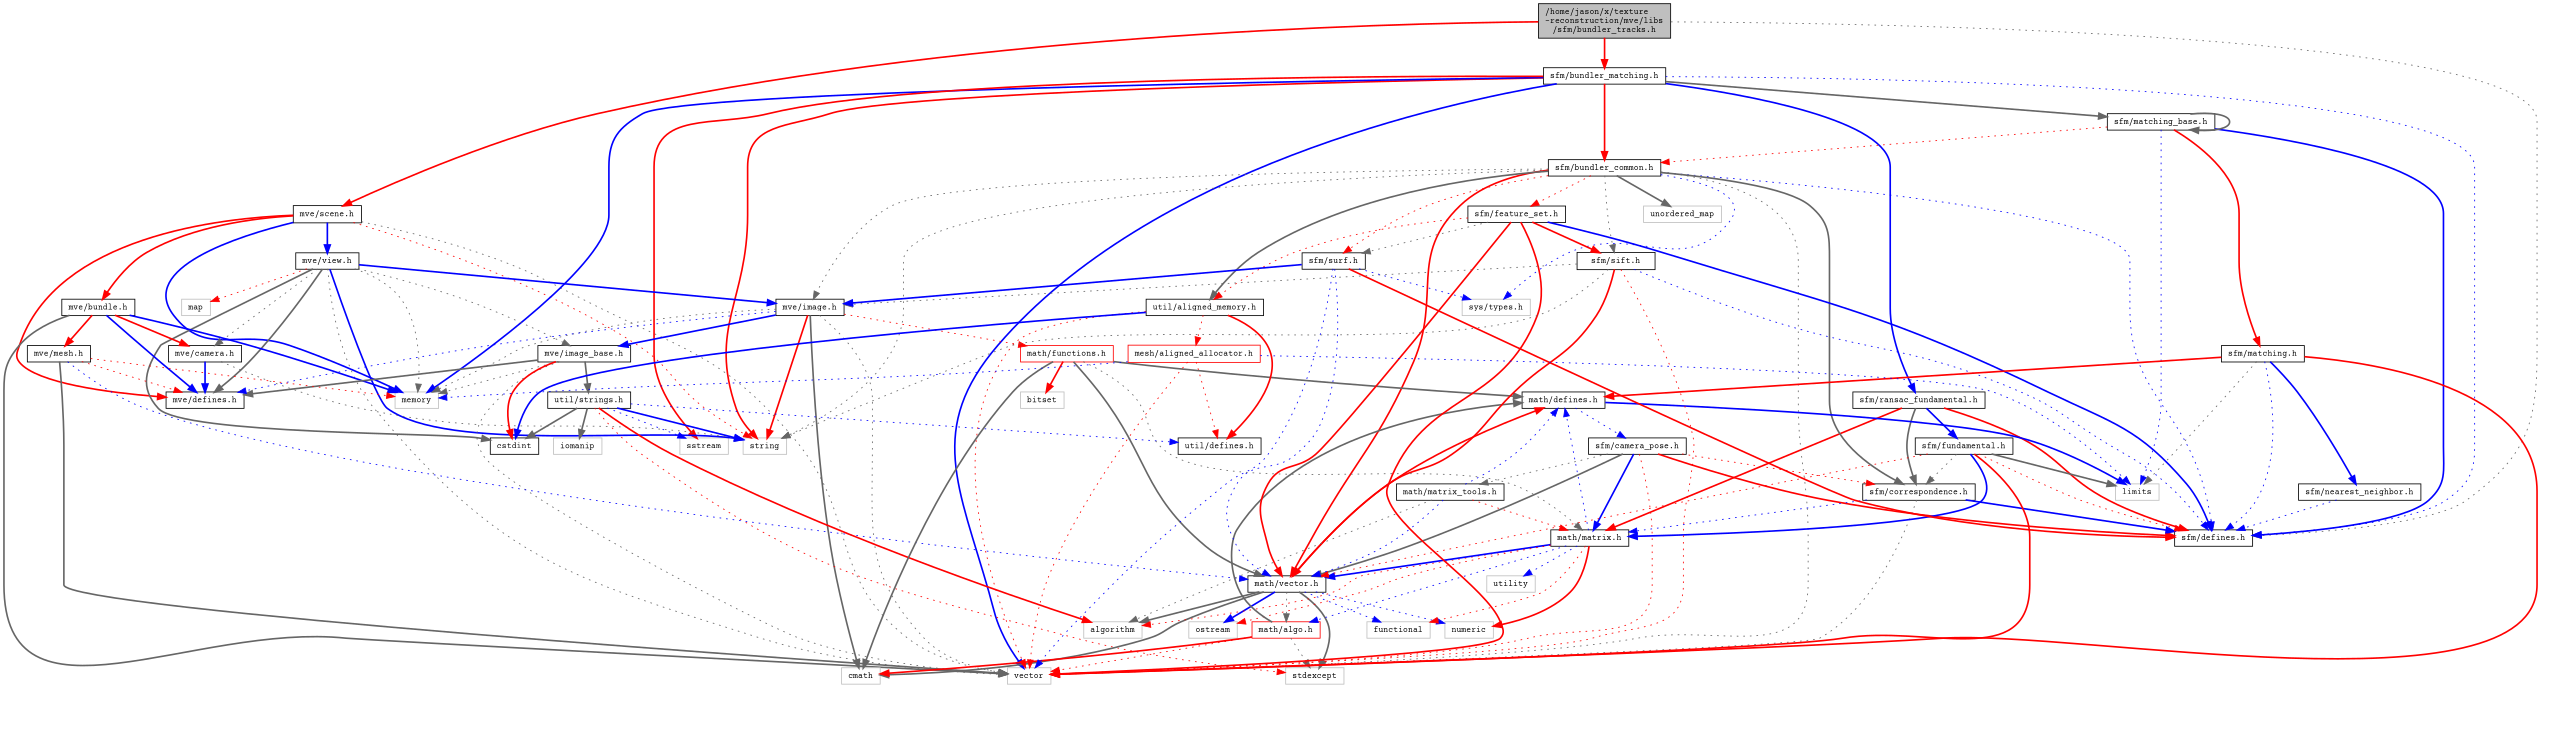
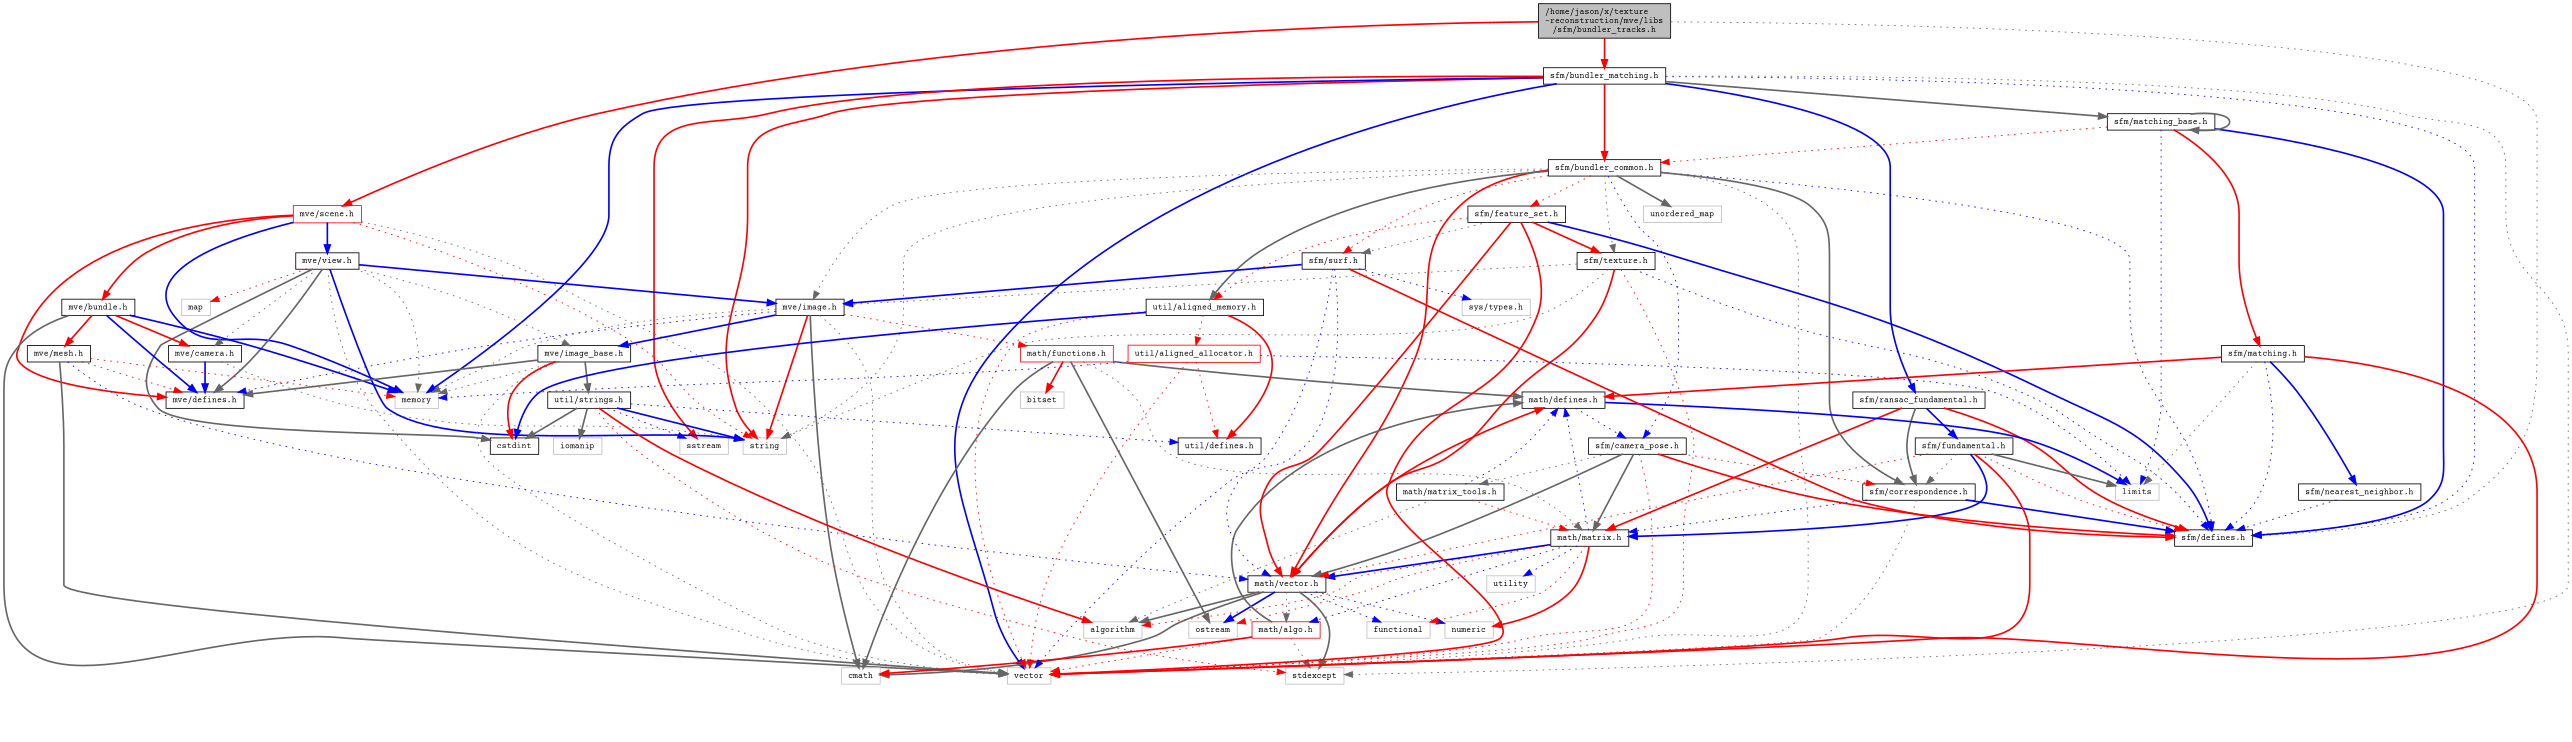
(327, 214) -> (327, 214)
(1666, 248) -> (1678, 297)
(1616, 261) -> (1616, 261)
(1194, 354) -> (1194, 354)
(1151, 481) -> (1138, 488)
(1616, 488) -> (1616, 488)
(1387, 545) -> none
none -> (2568, 545)
